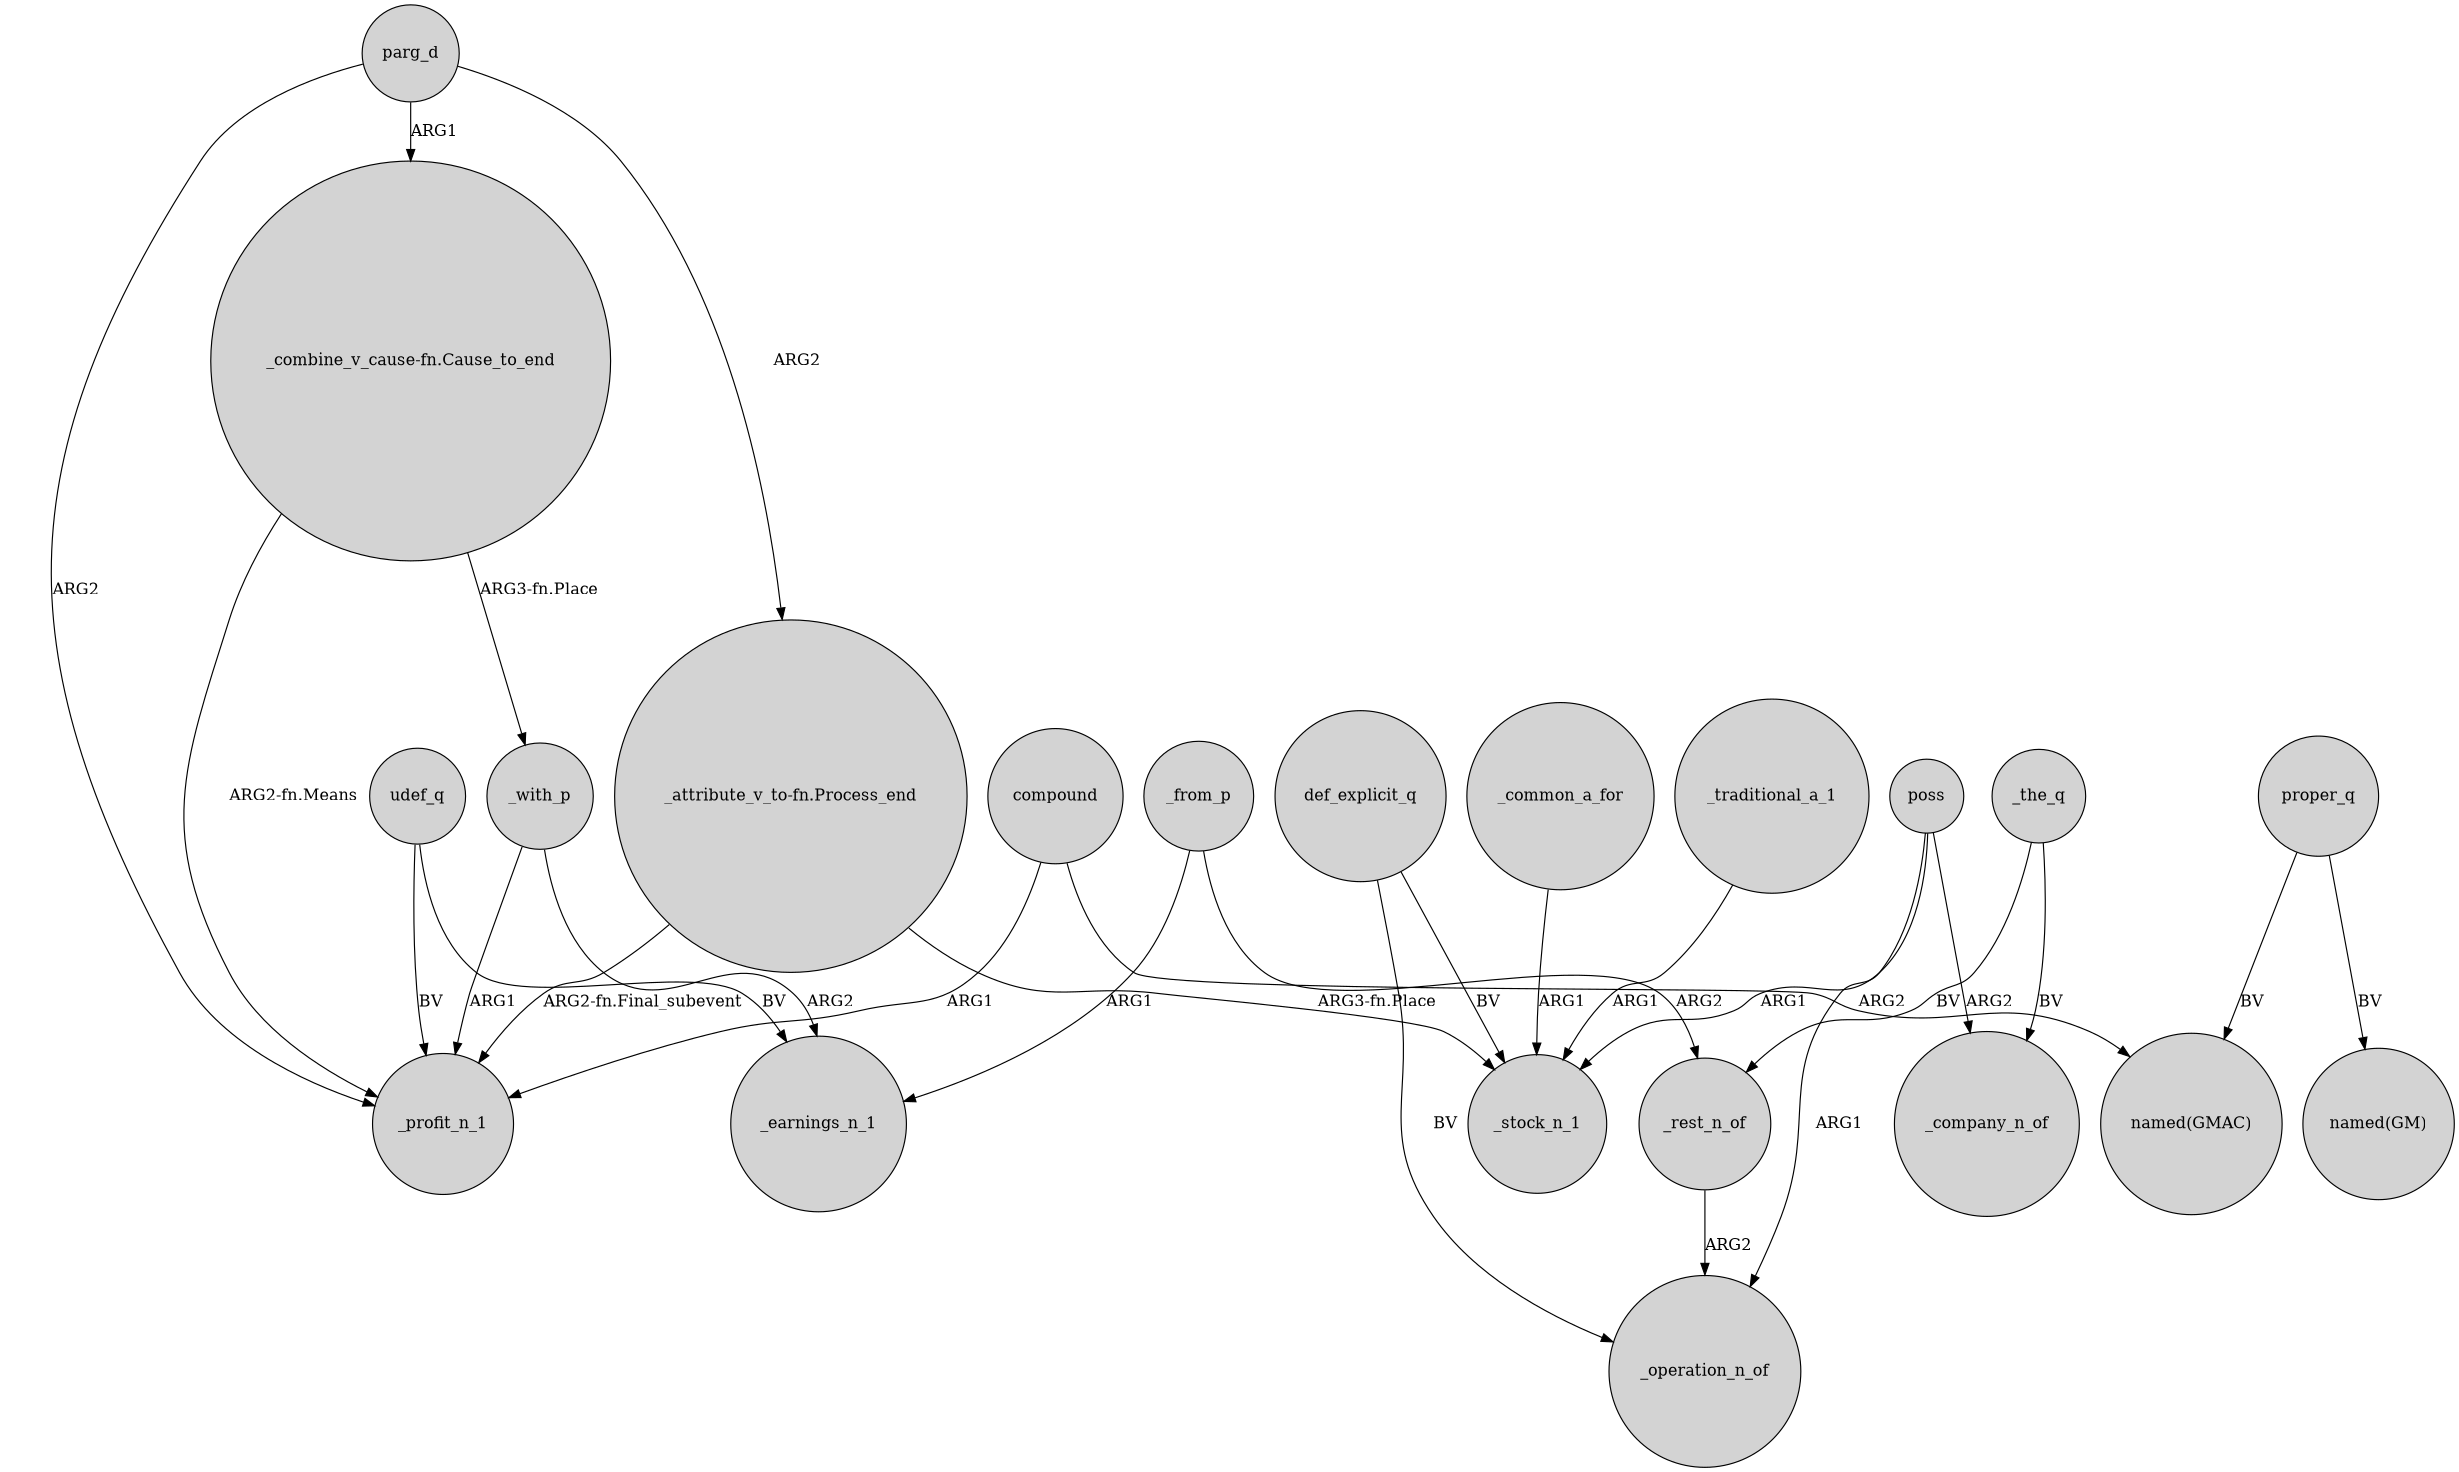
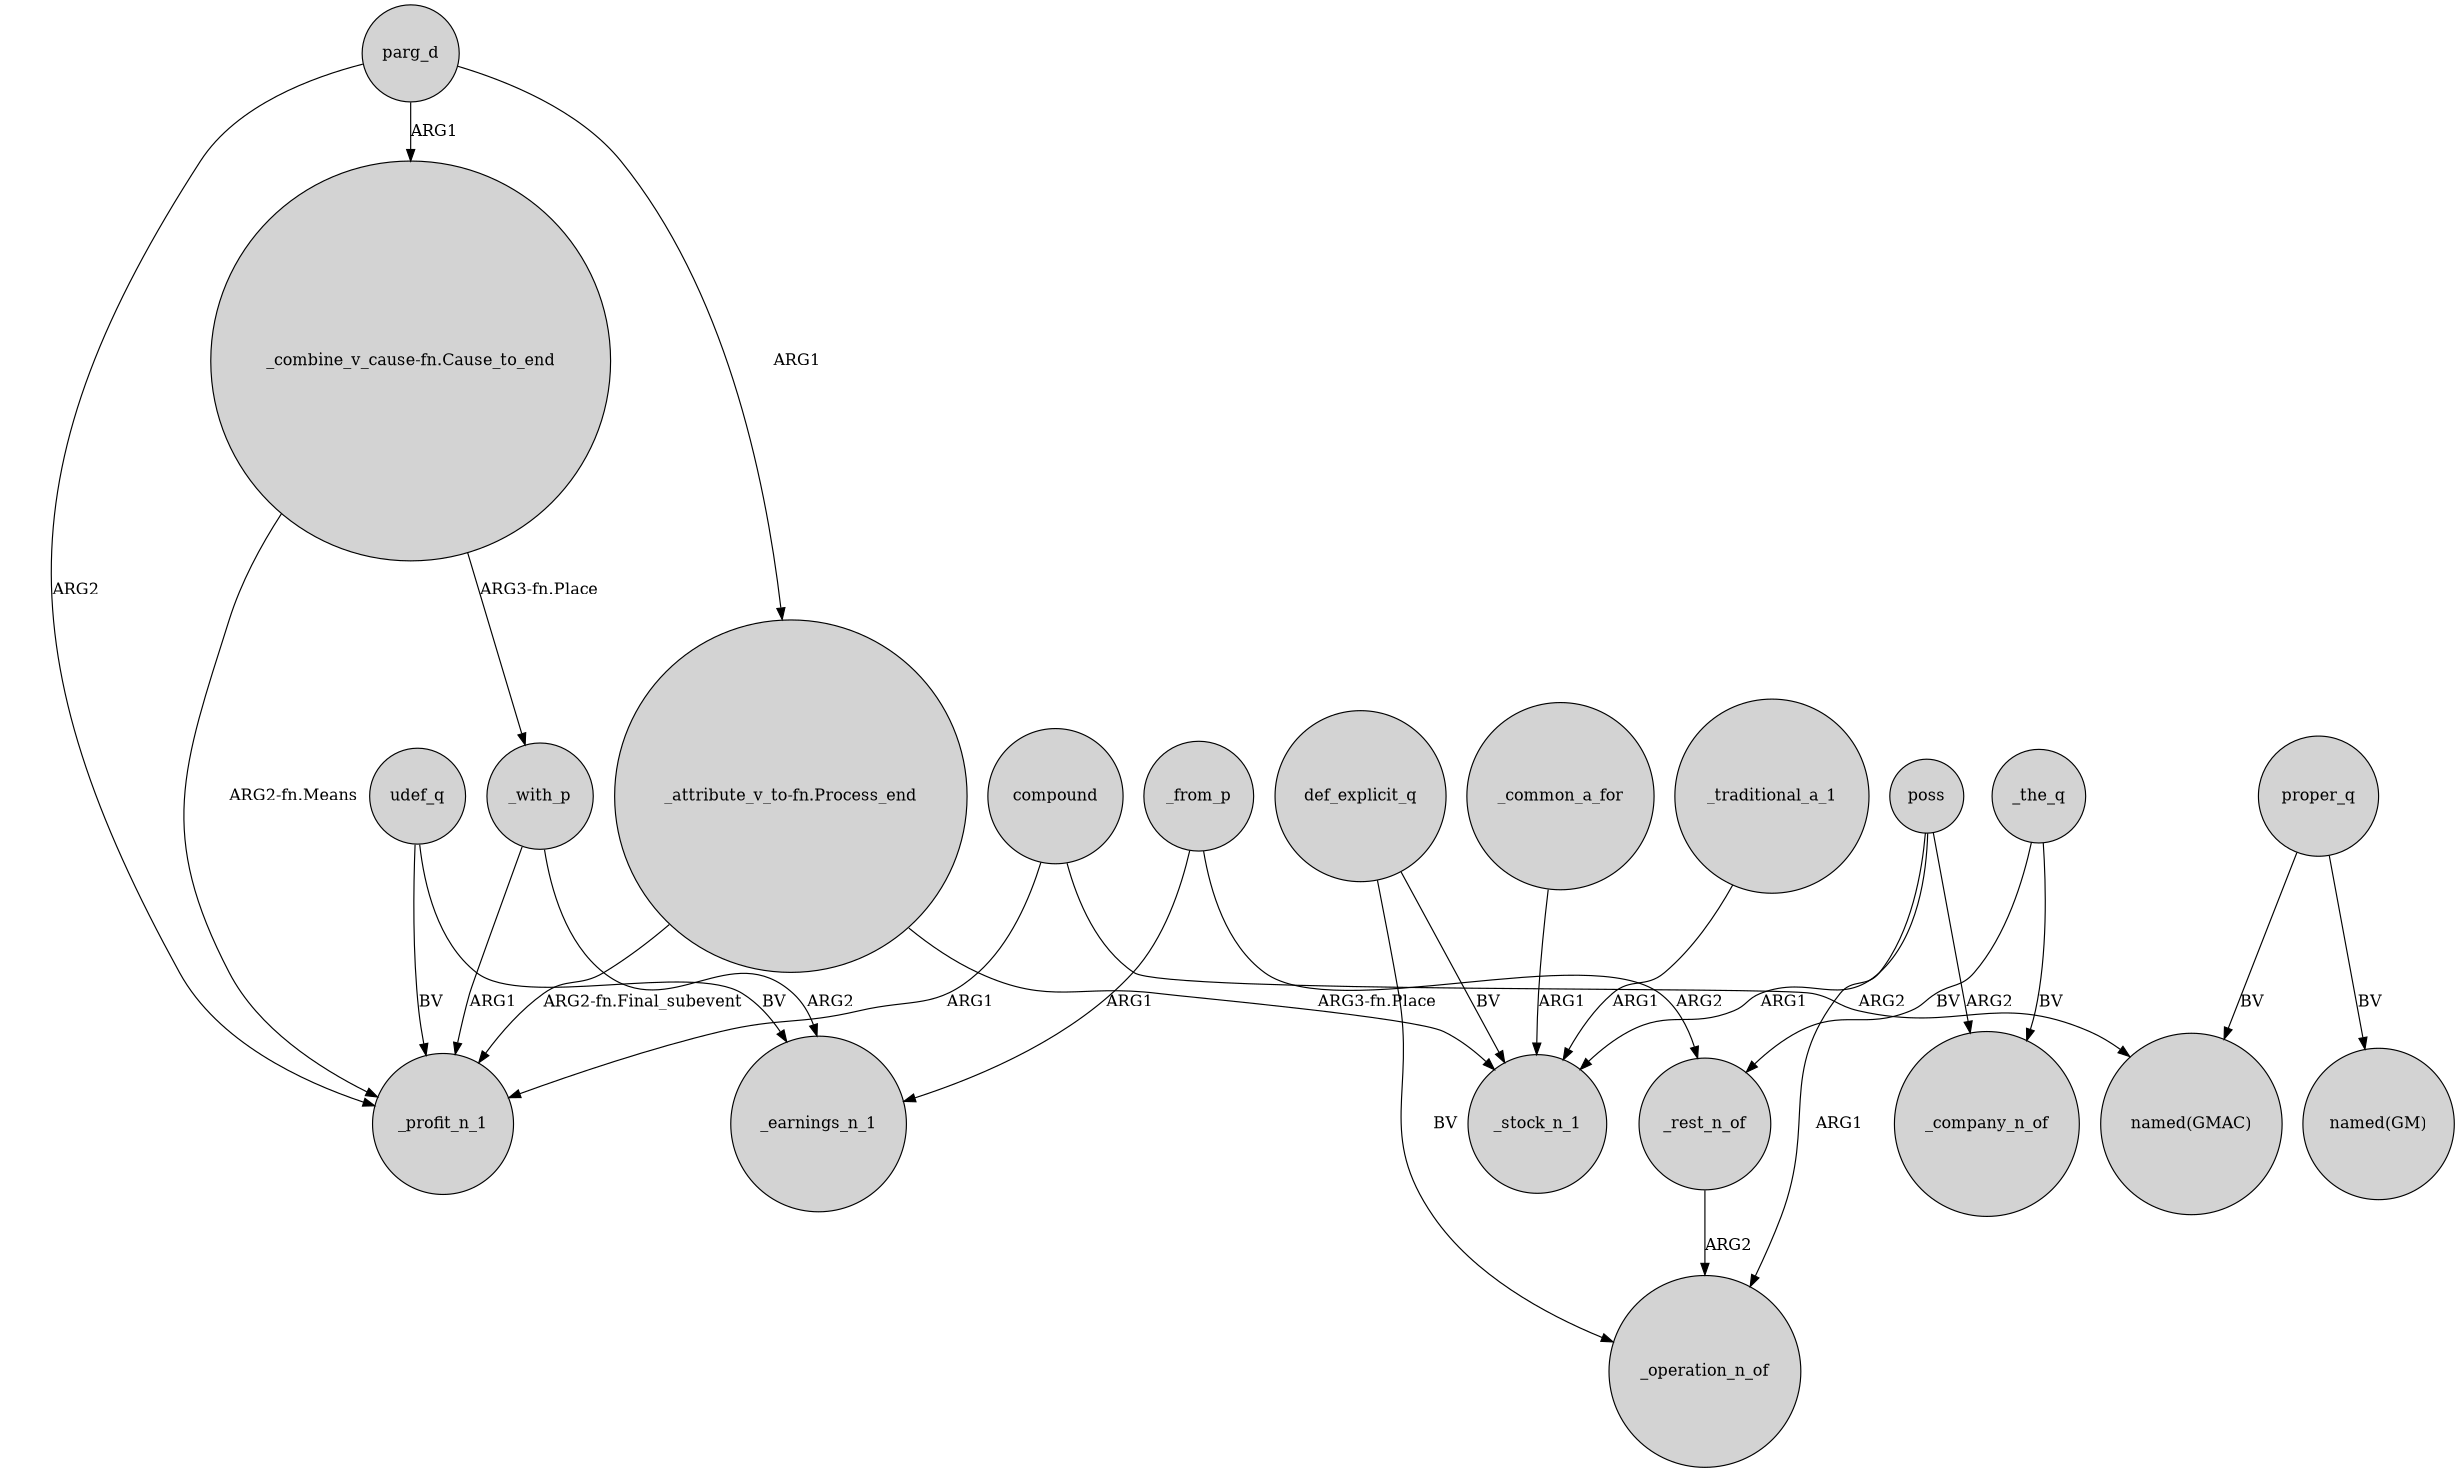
(797, 361) -> (797, 361)
